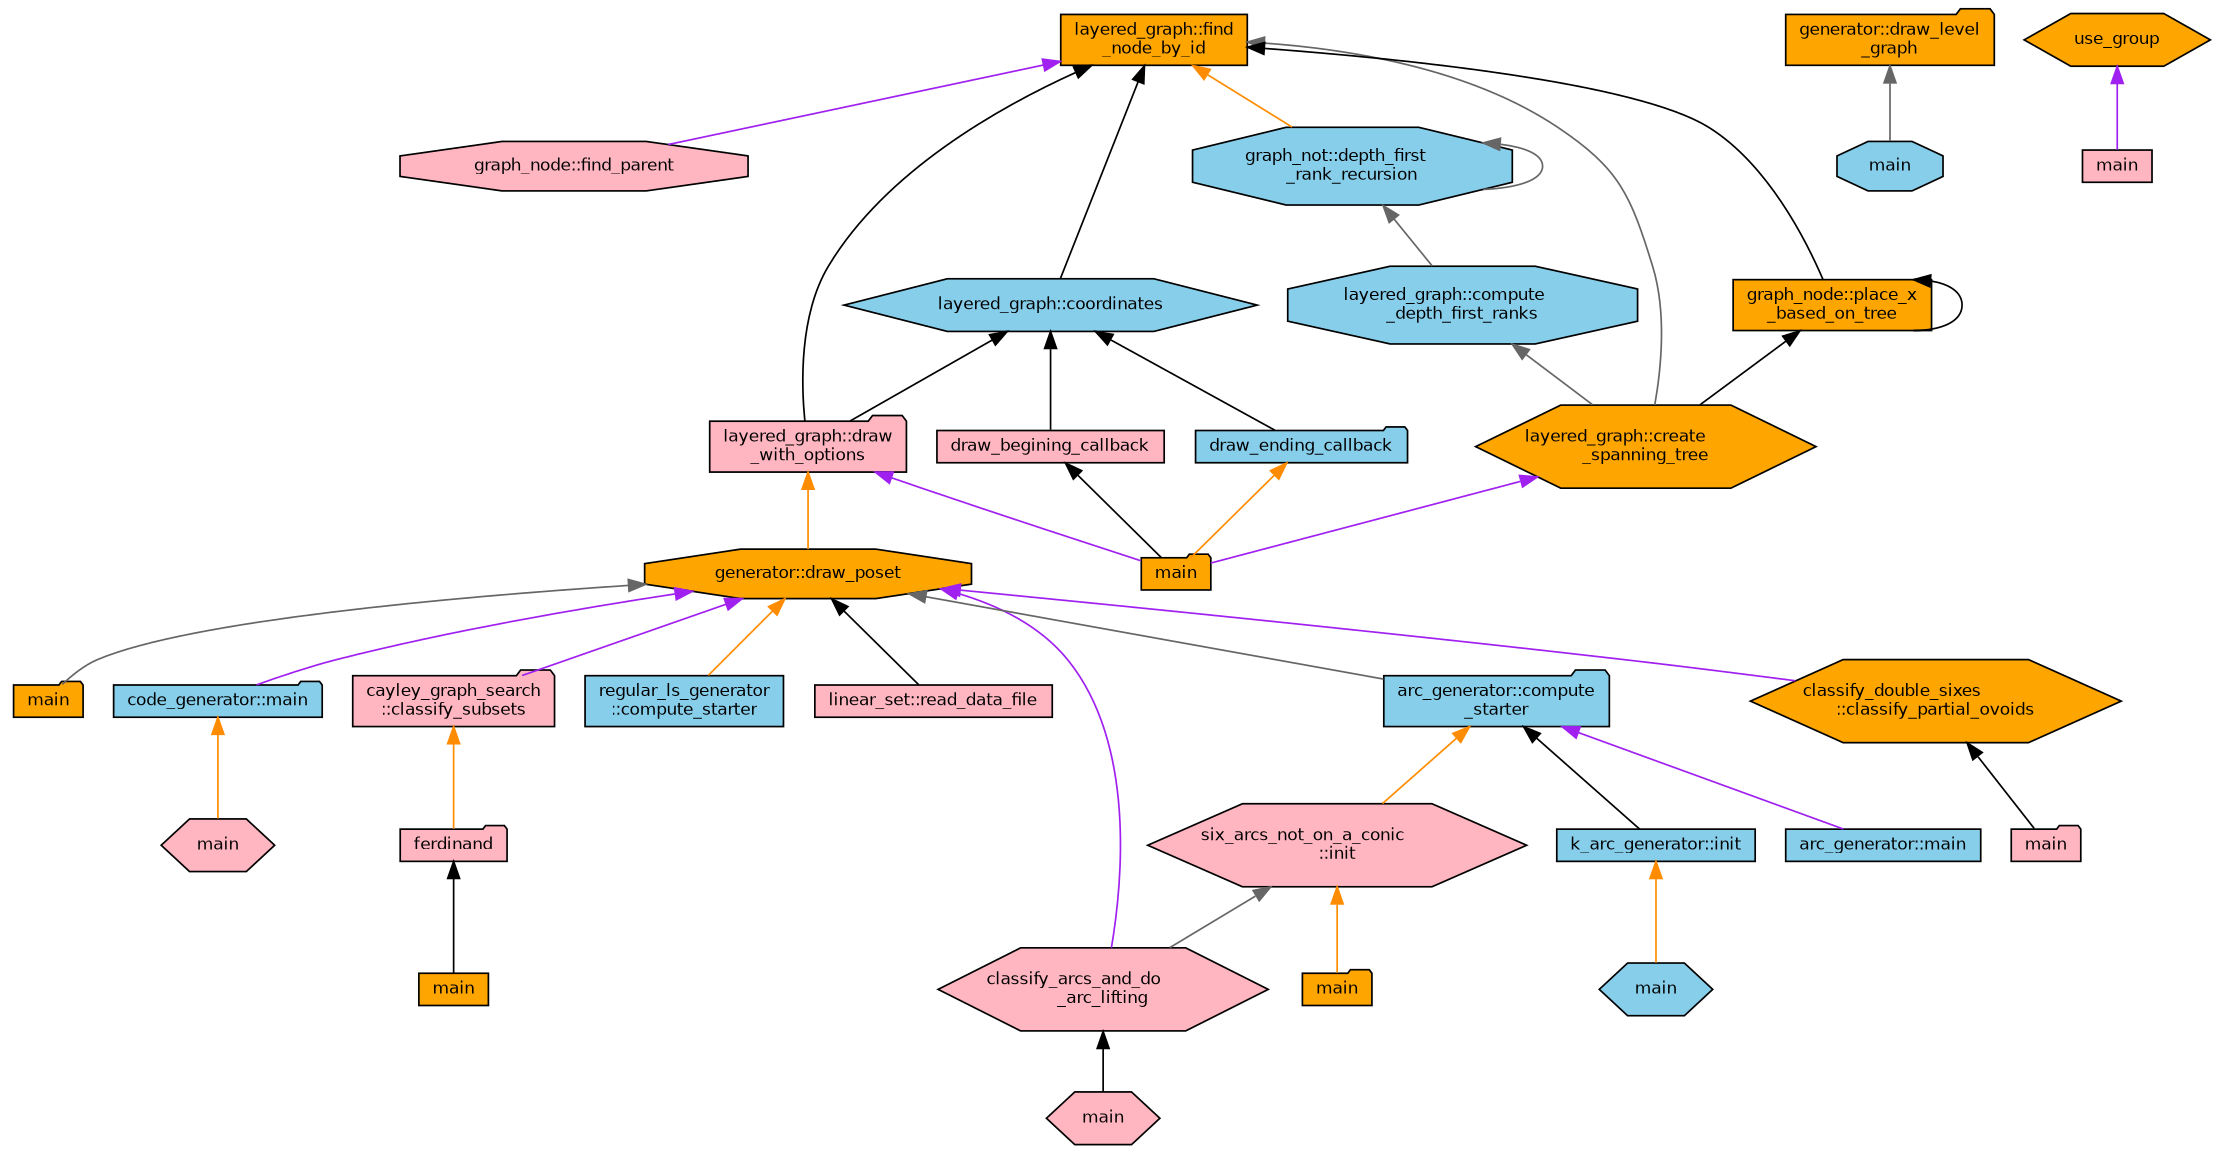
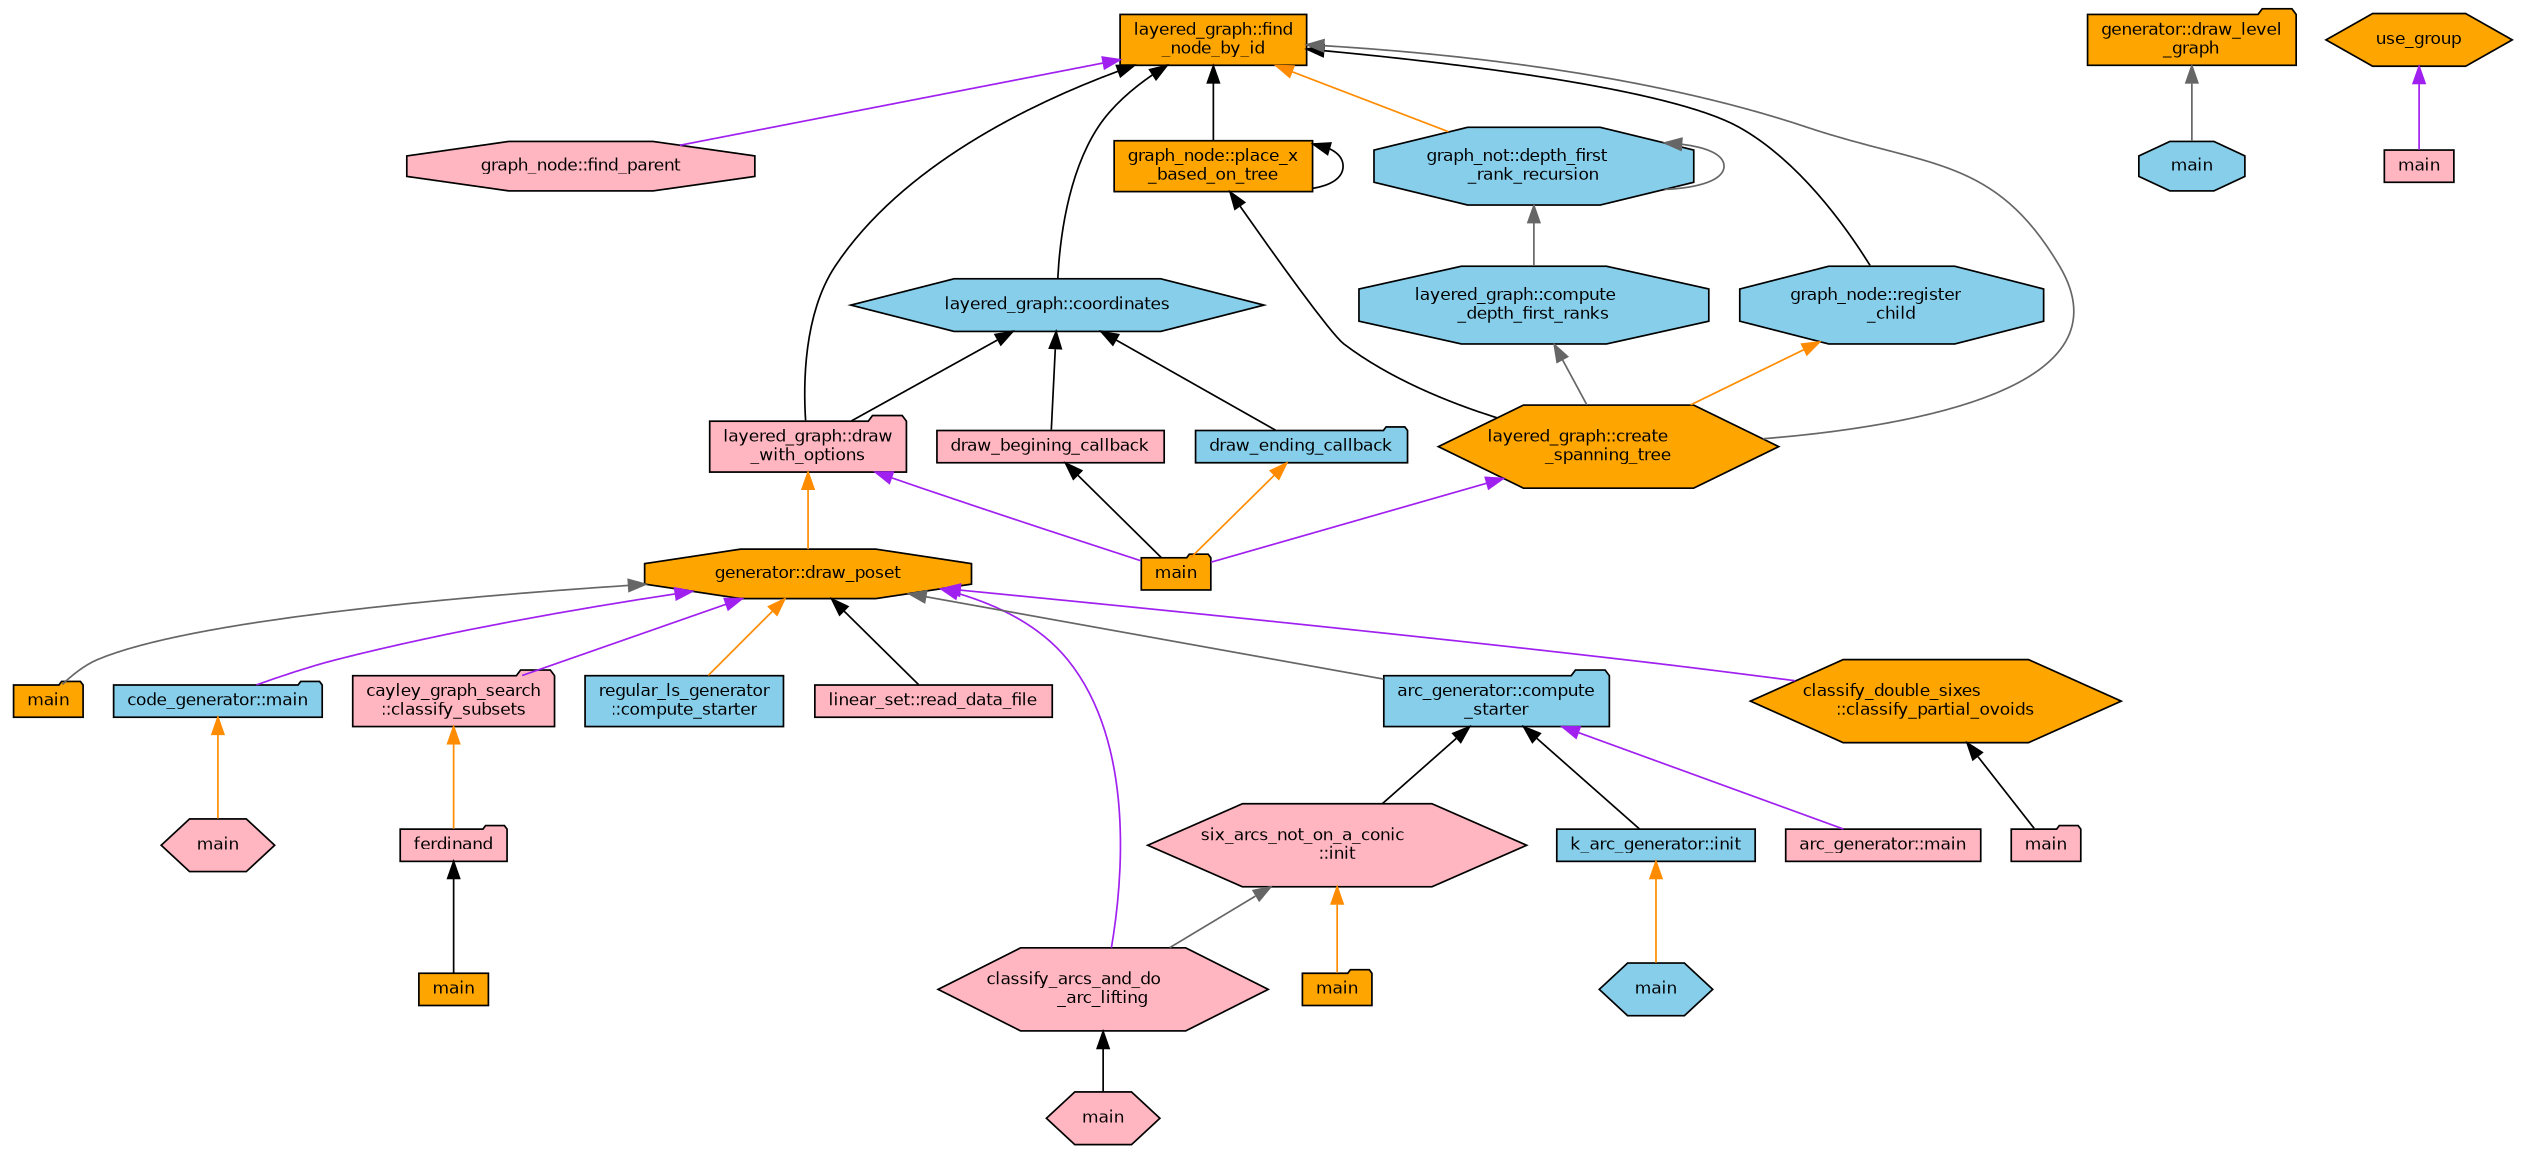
none -> (1892, 305)
(1419, 771) -> (1419, 771)
(1883, 845) -> (1883, 845)
